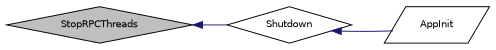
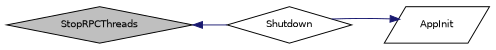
(367, 31) -> (361, 18)
